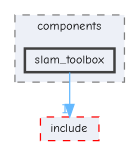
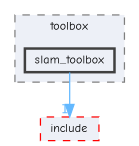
(70, 27) -> (70, 27)
